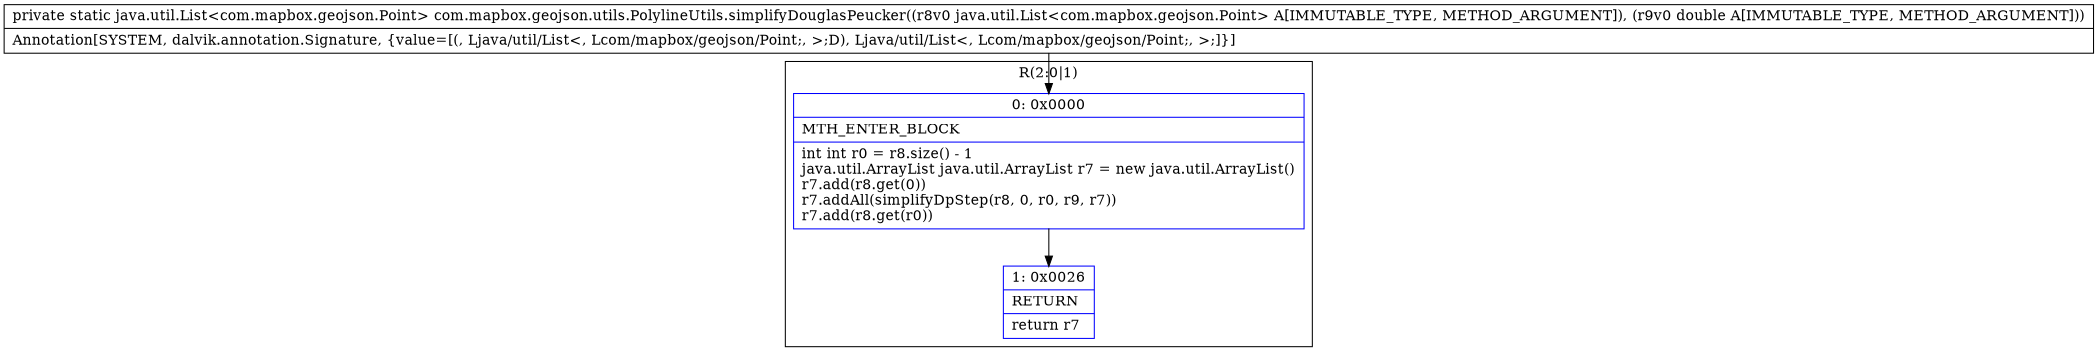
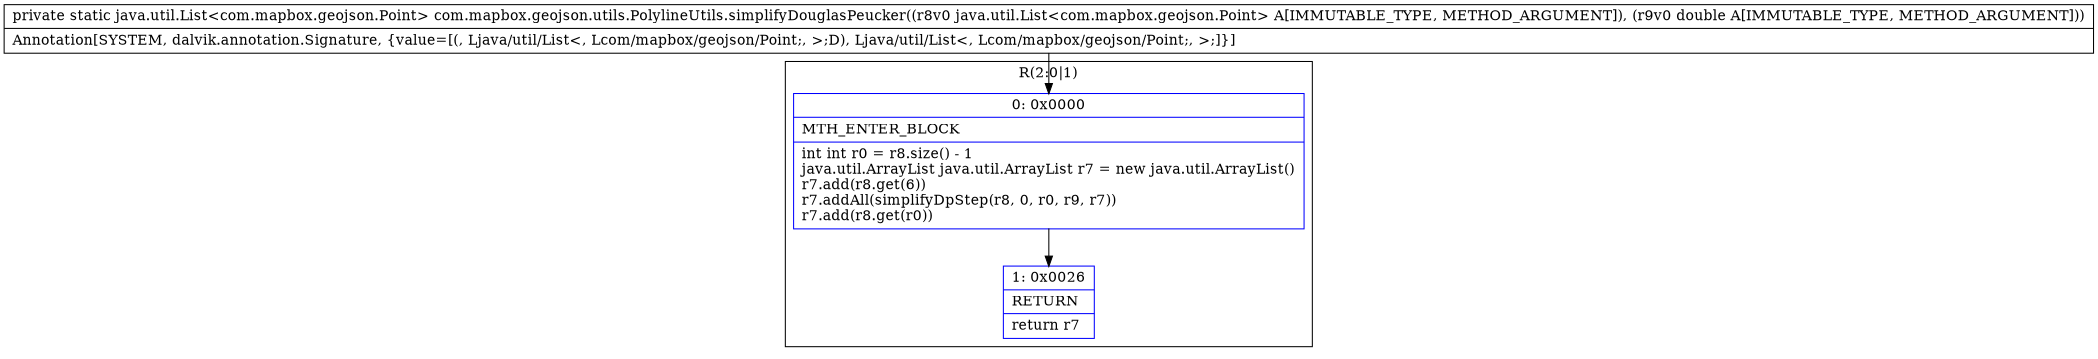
(864, 185) -> (864, 185)
